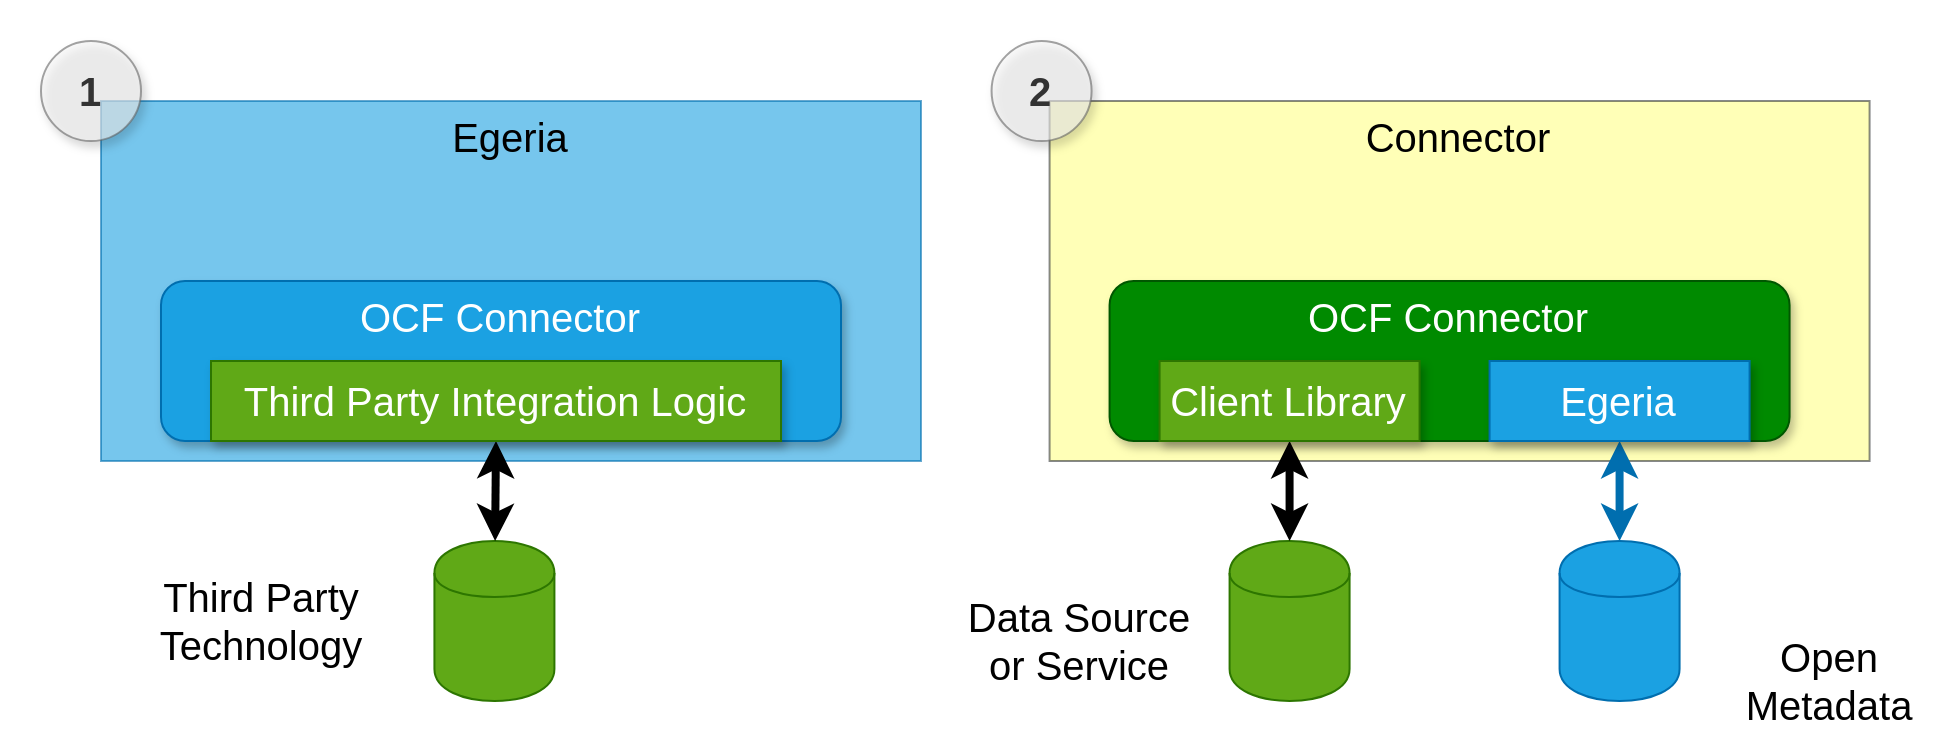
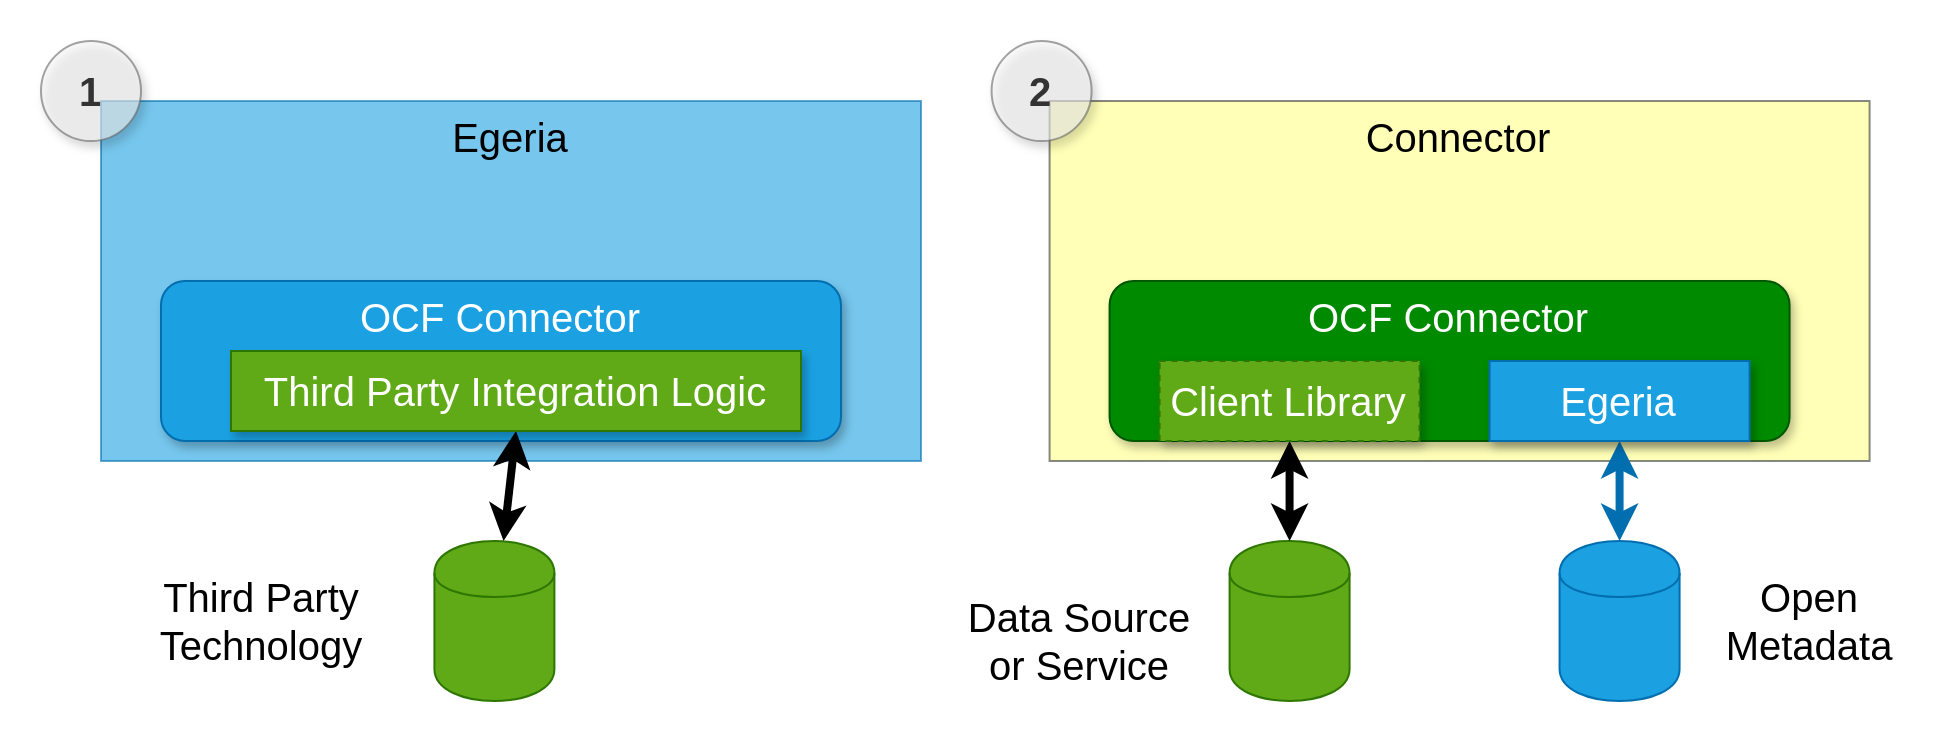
(496, 401) -> (516, 391)
(1290, 401) -> (1290, 401)
(1830, 681) -> (1810, 621)
